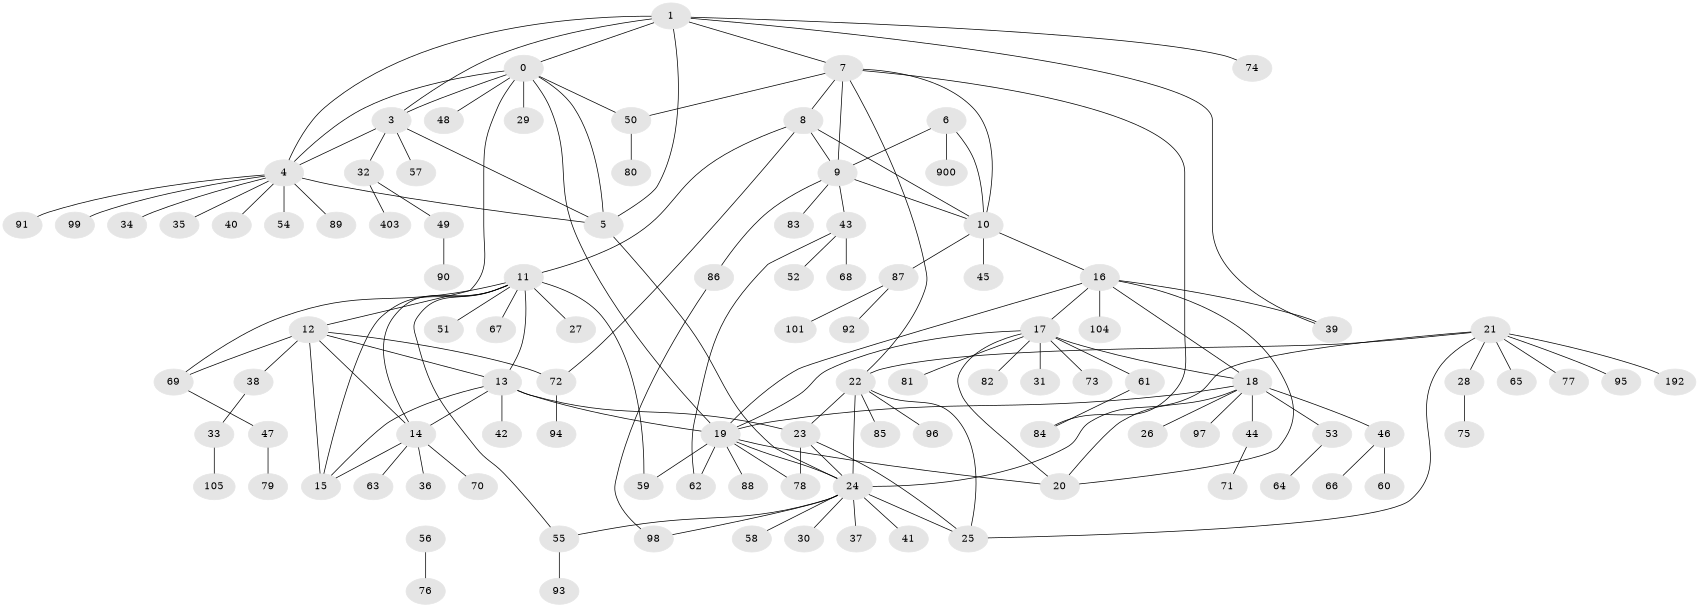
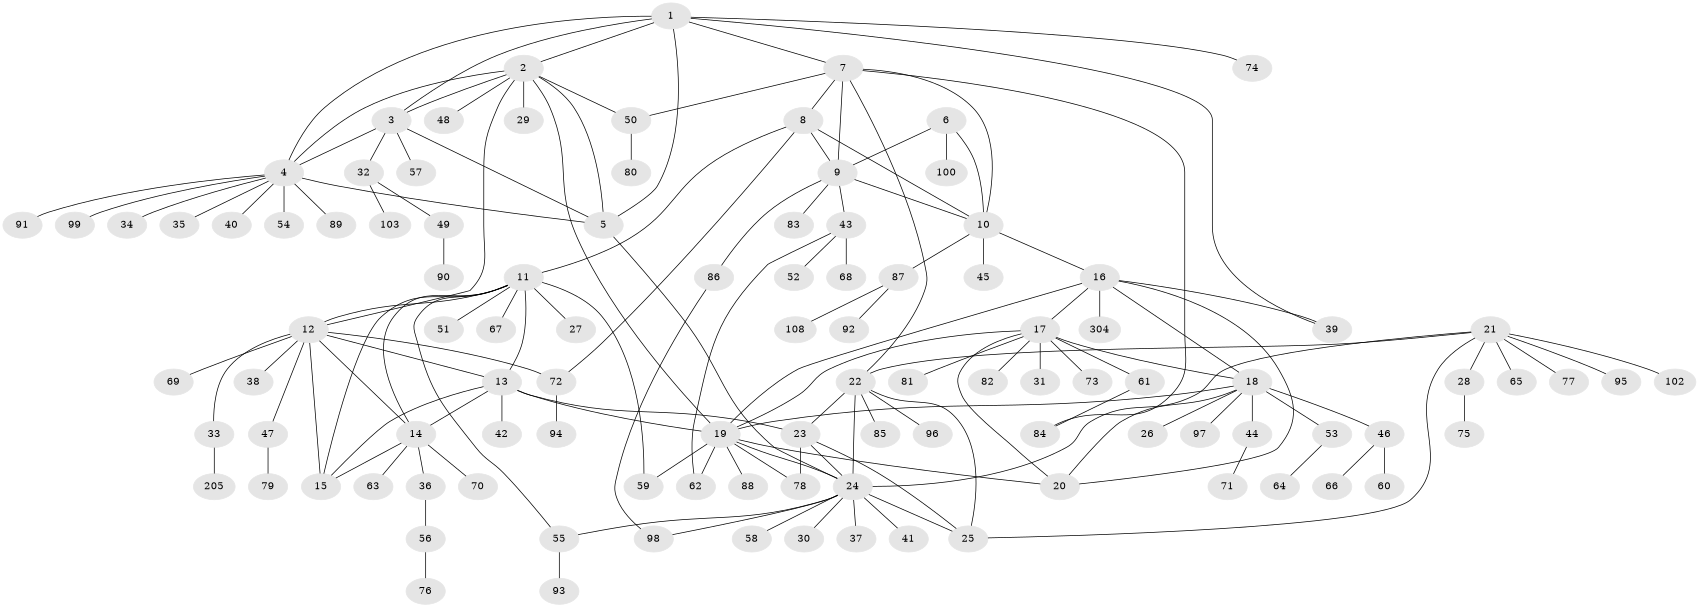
(524, 68) -> (524, 68)
(946, 173) -> (946, 173)
(390, 225) -> (390, 225)
(338, 302) -> (379, 308)
(795, 330) -> (795, 330)
(1100, 330) -> (1100, 330)
(1675, 382) -> (1675, 382)
(221, 408) -> (288, 382)
(234, 408) -> (234, 362)
(214, 487) -> (214, 487)
none -> (426, 513)
